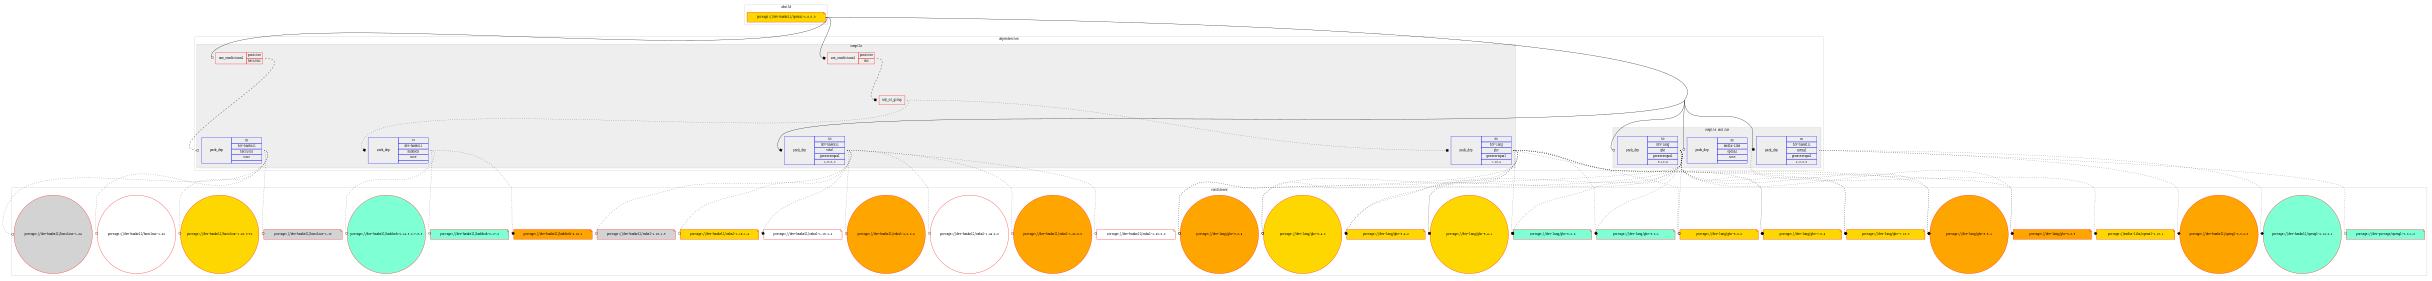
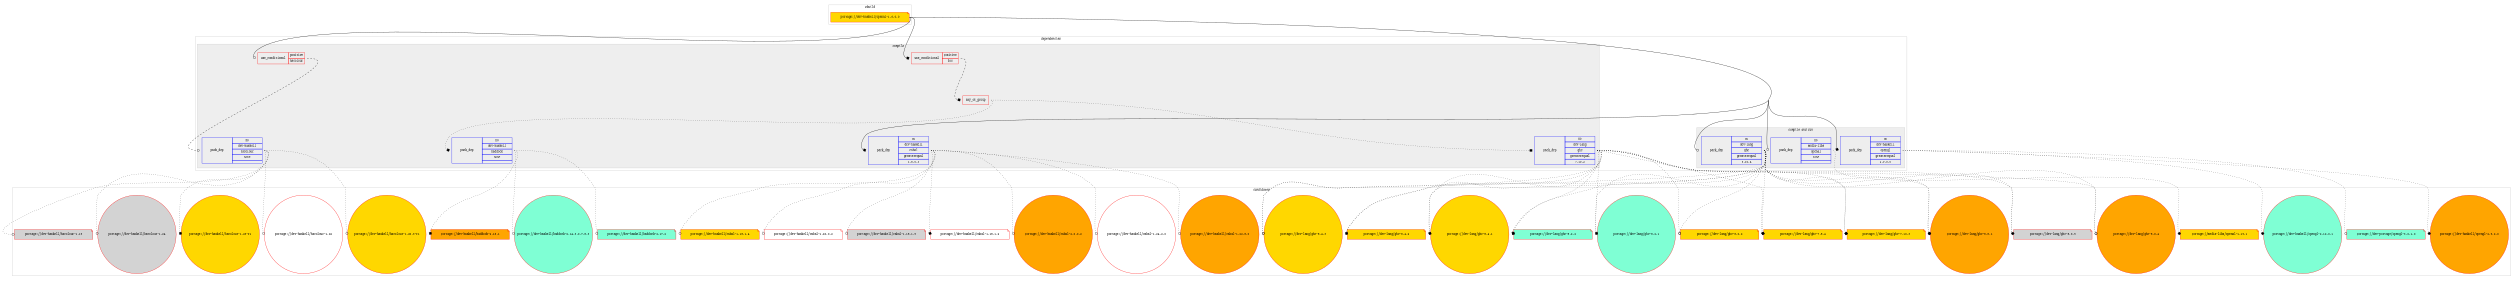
none -> (220, 234)
(1636, 234) -> (1636, 234)
(2052, 234) -> (2053, 234)
